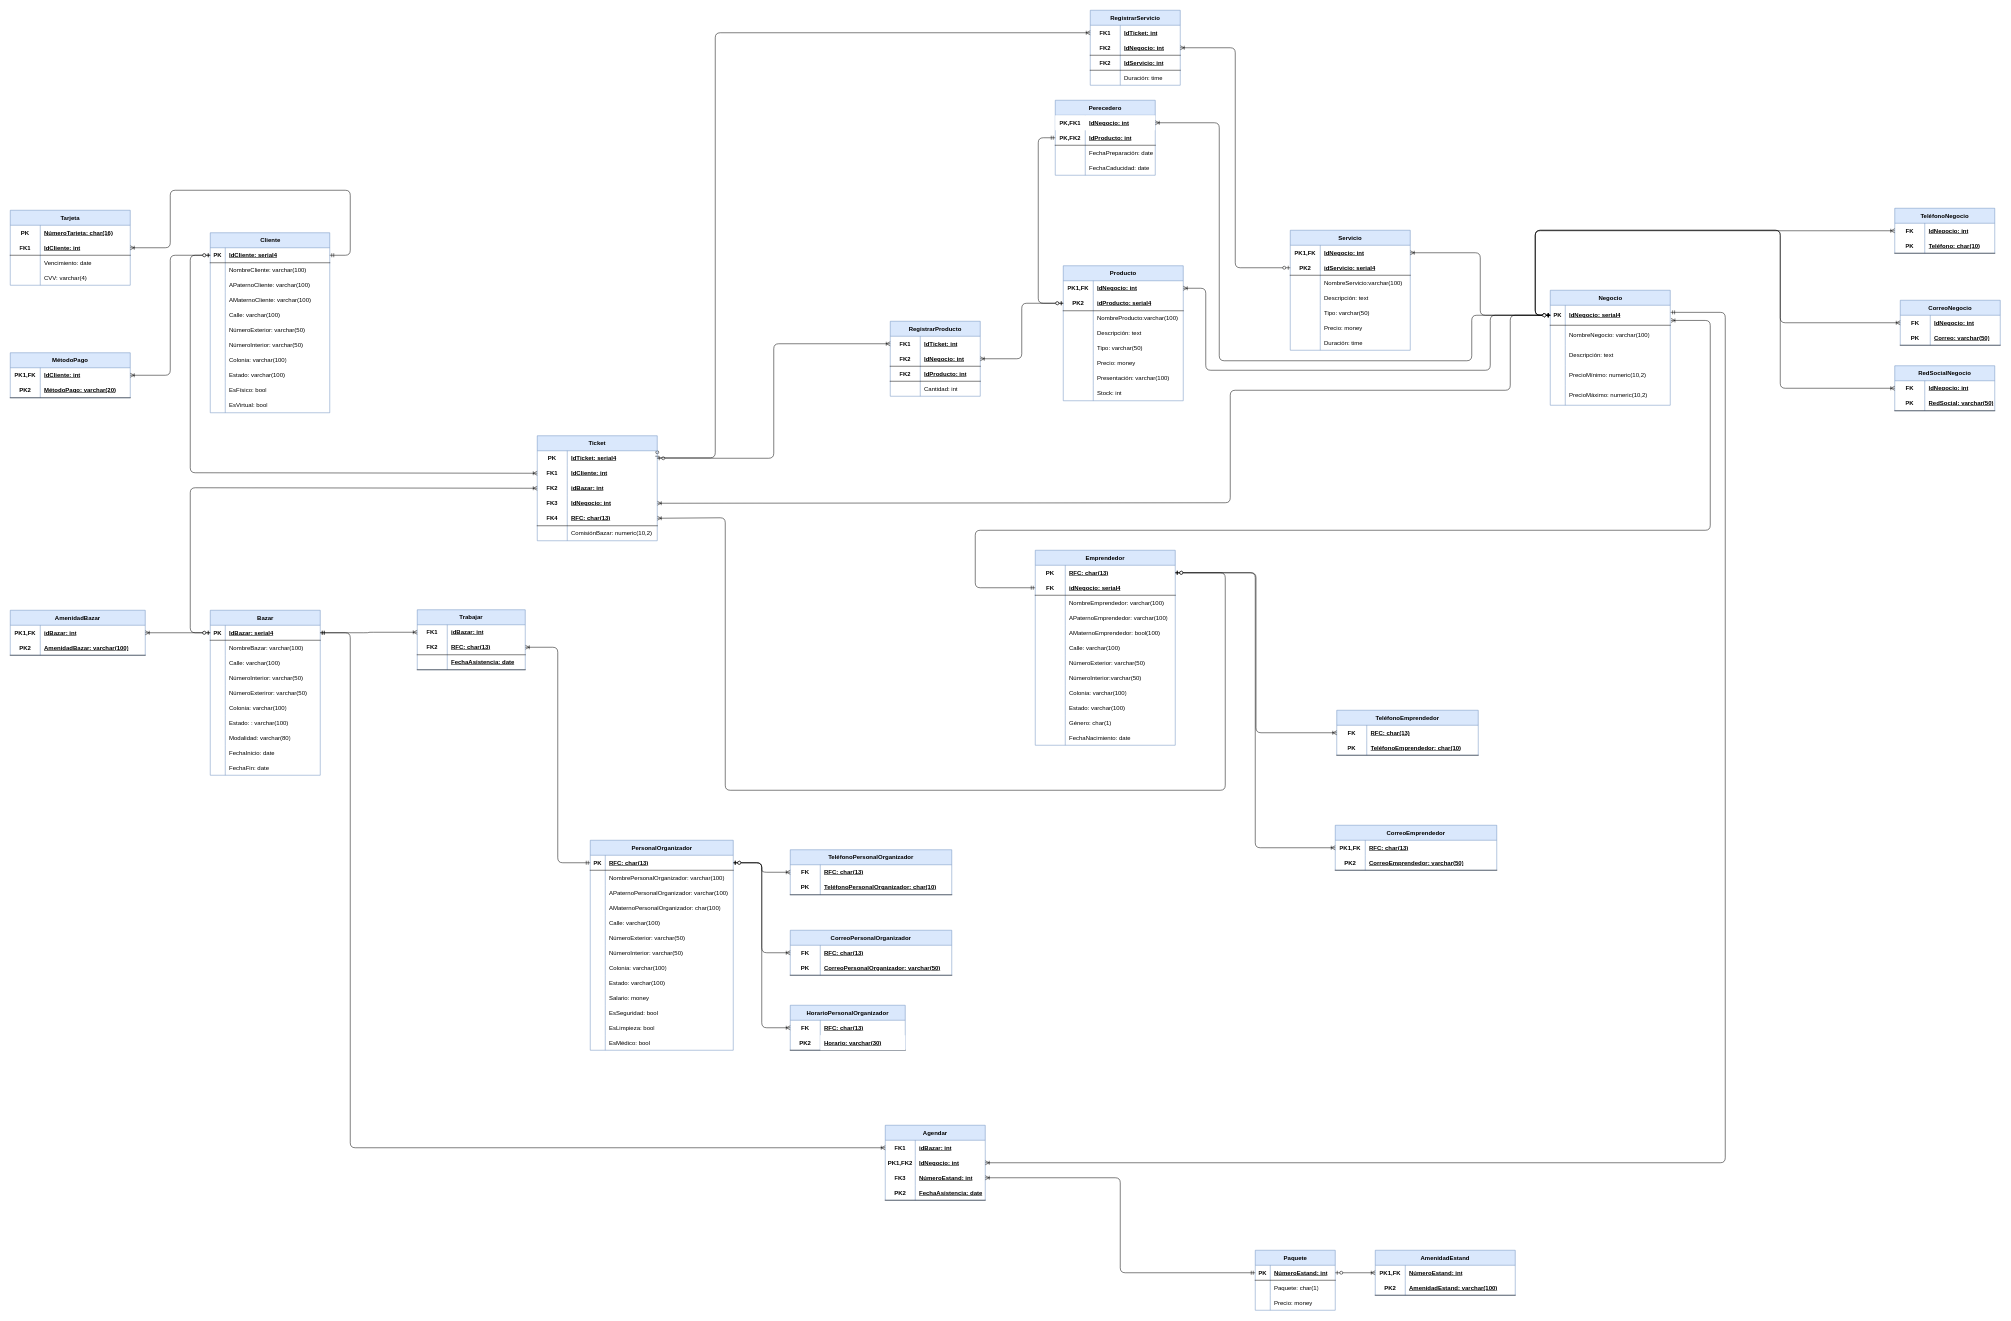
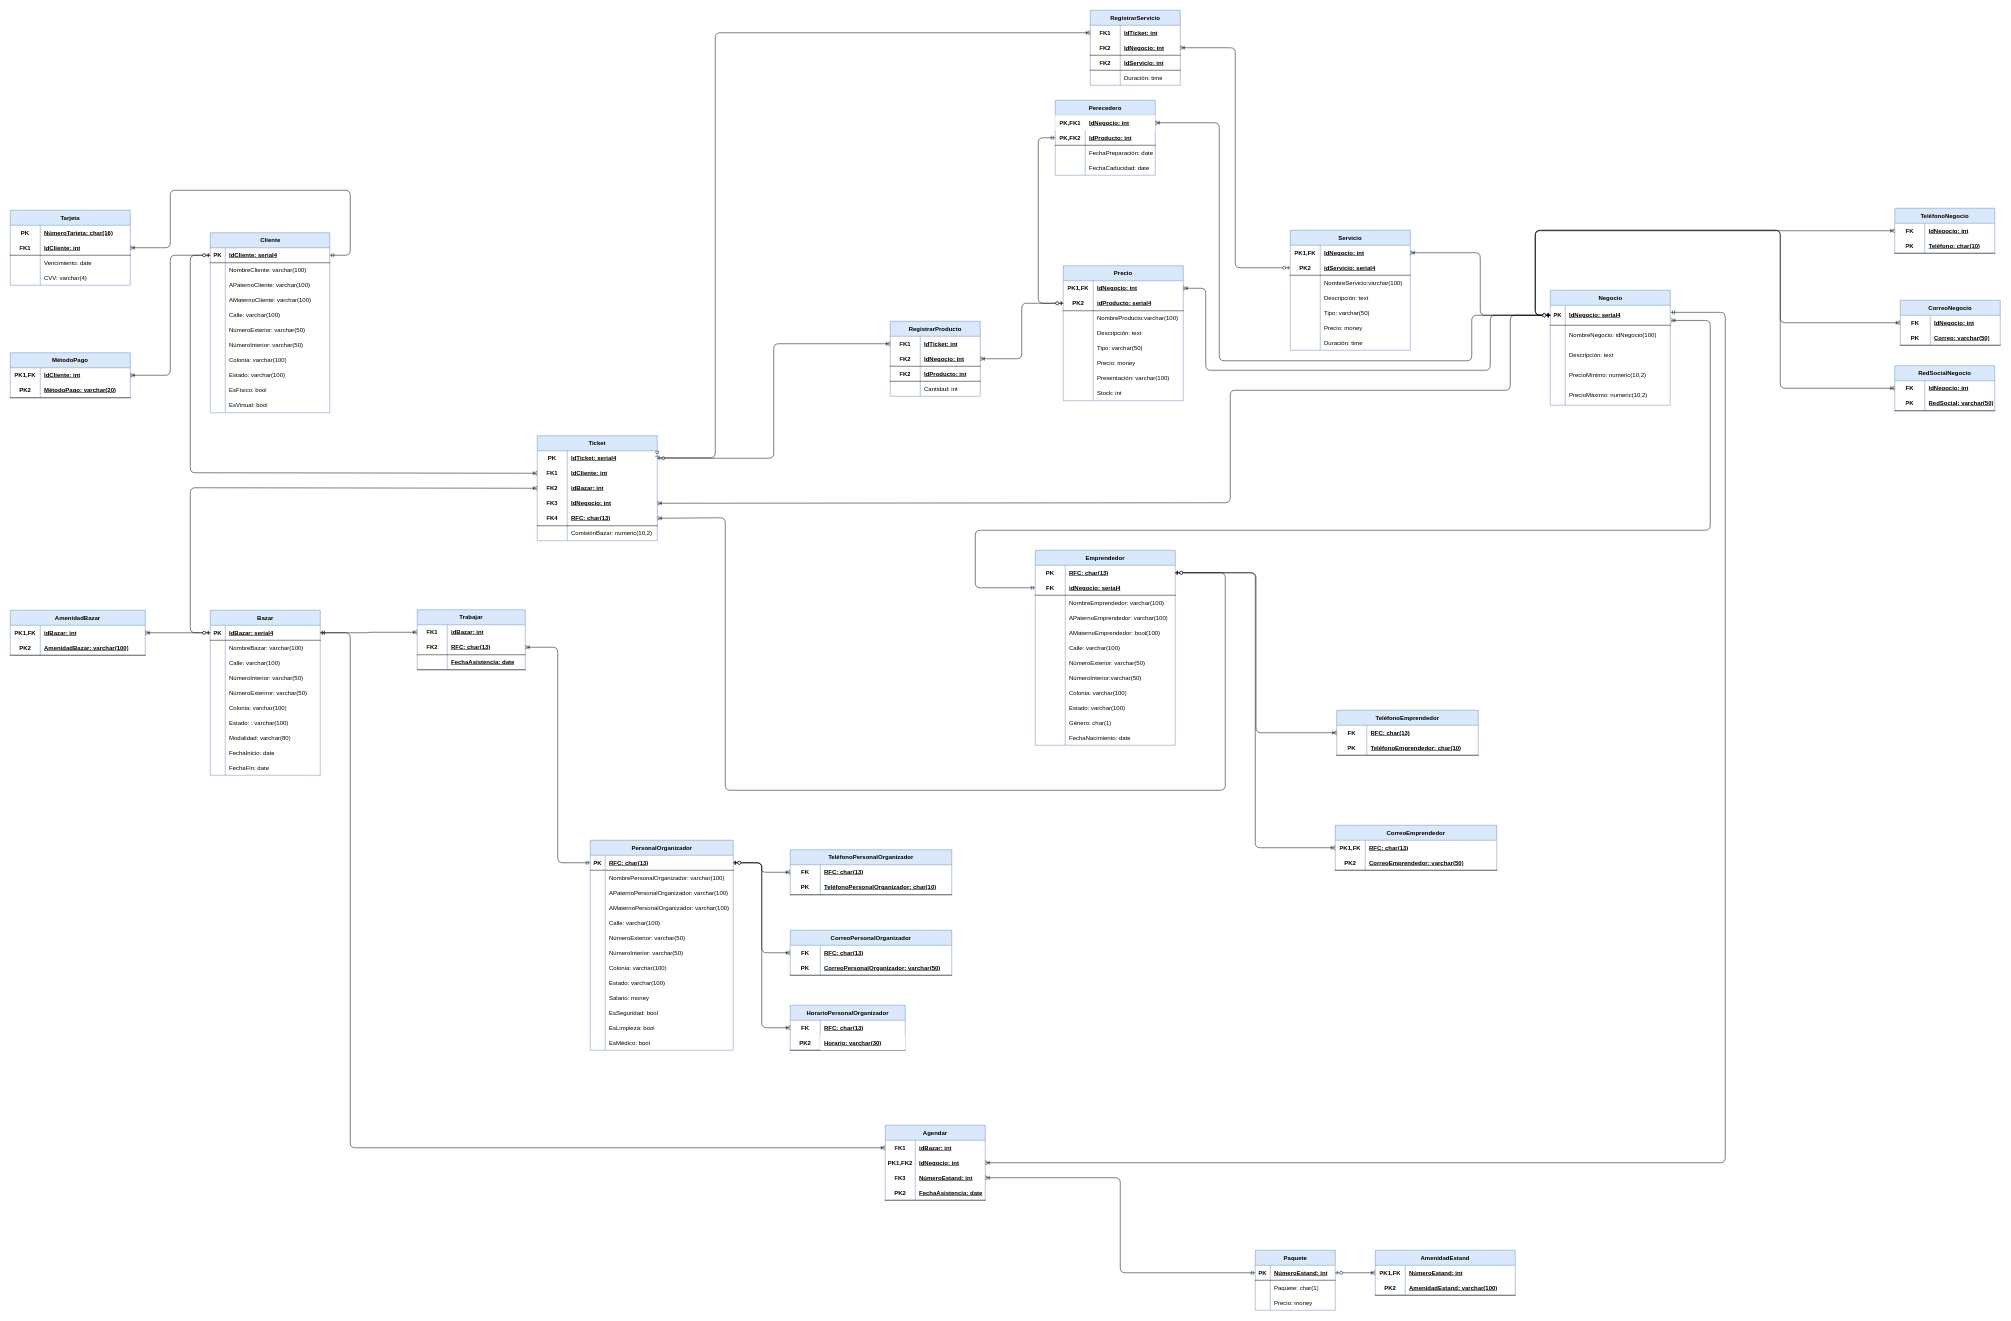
(1123, 273) -> (1123, 273)
(1612, 335) -> (1614, 335)
(670, 908) -> (671, 908)
